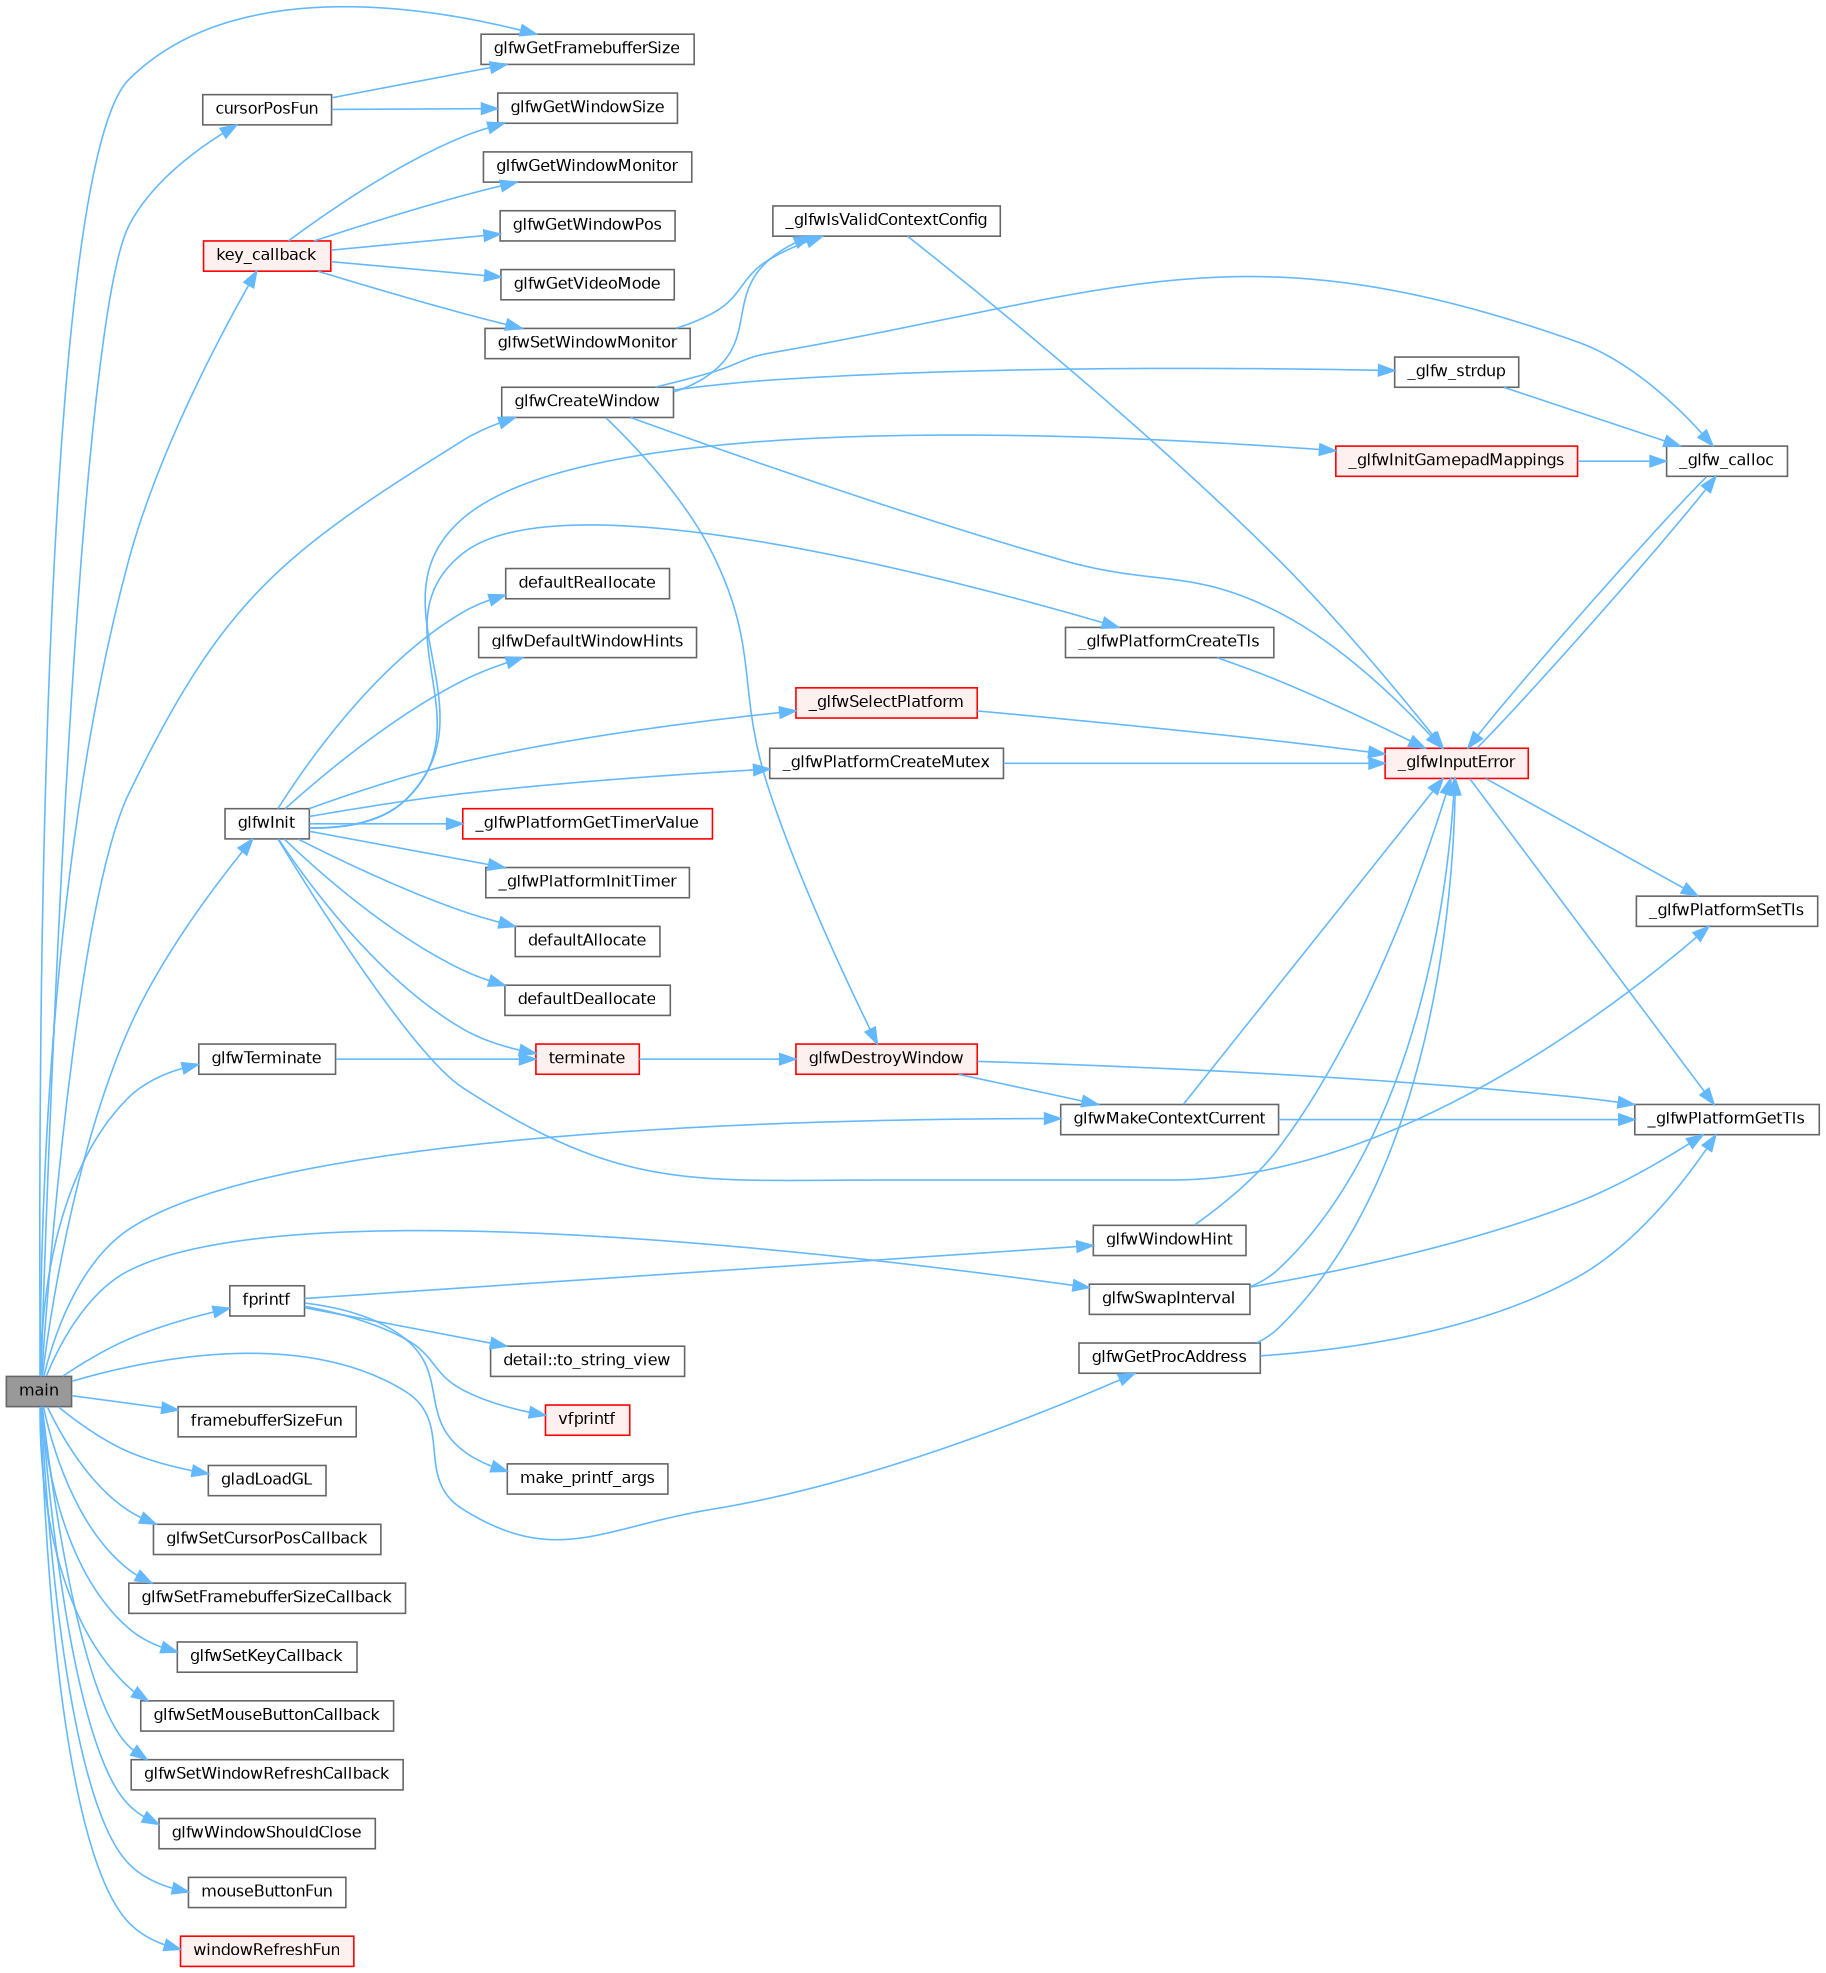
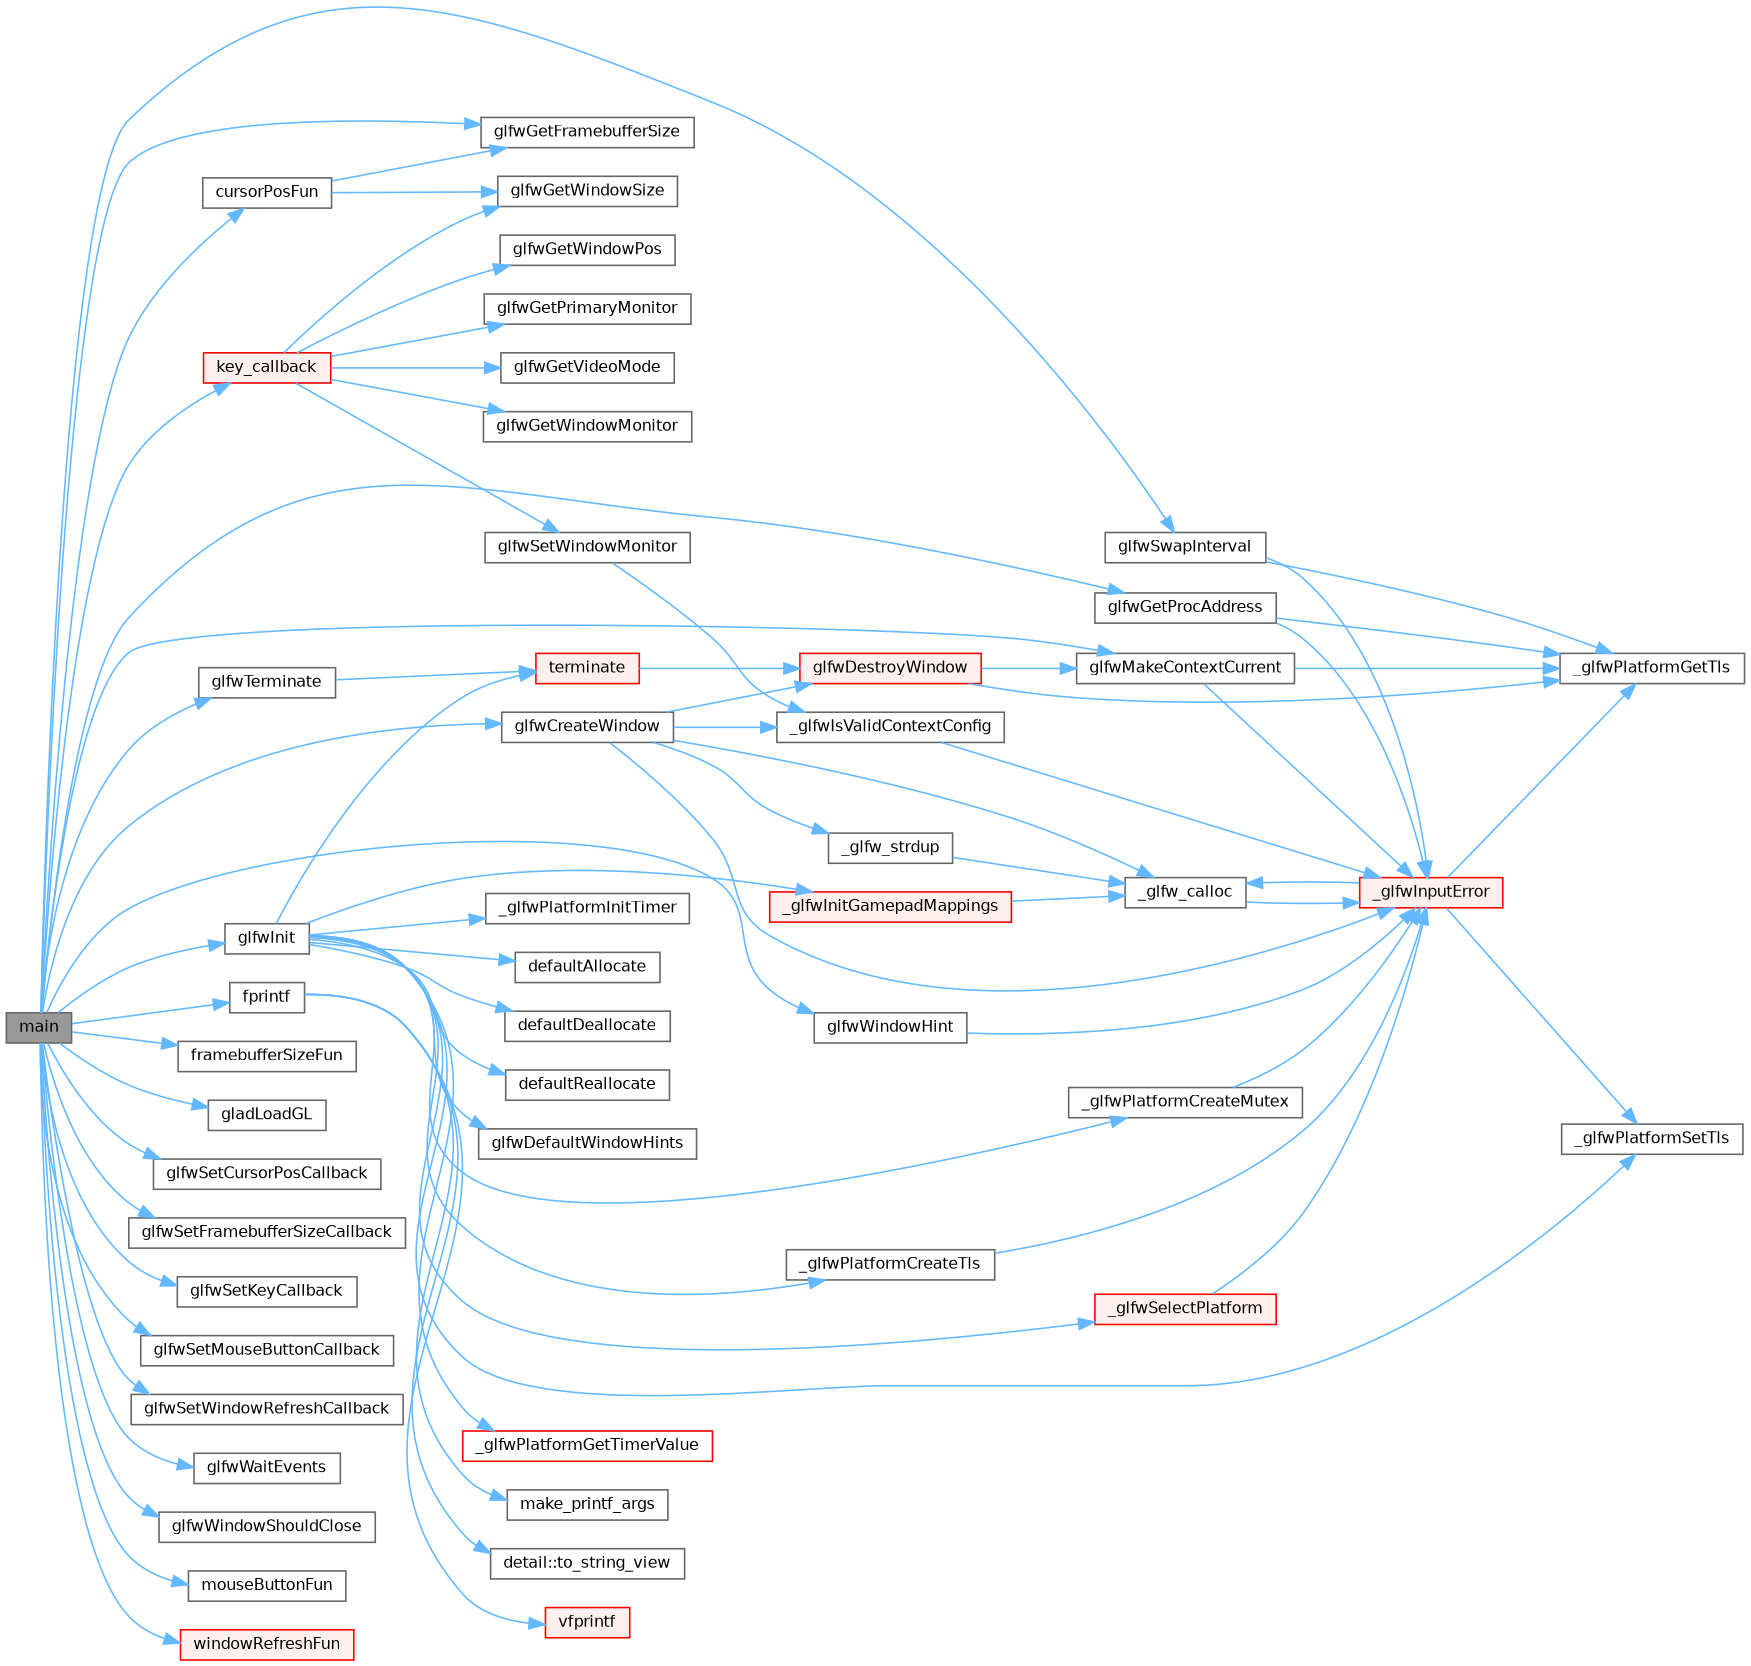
none -> (588, 309)
(691, 1273) -> (433, 844)
none -> (267, 1468)
